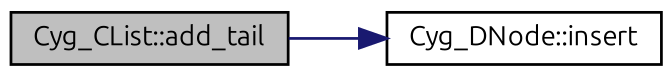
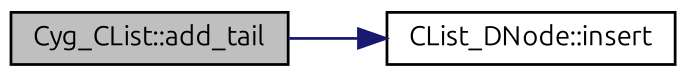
(524, 38) -> (531, 38)
